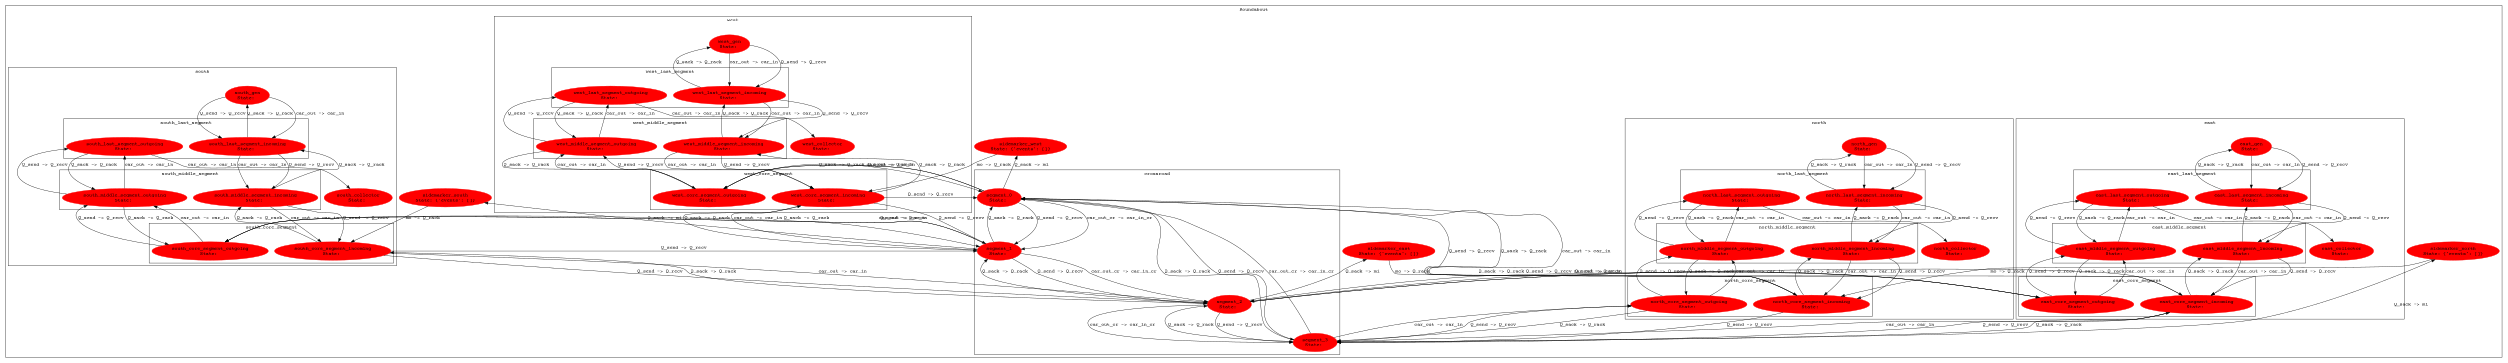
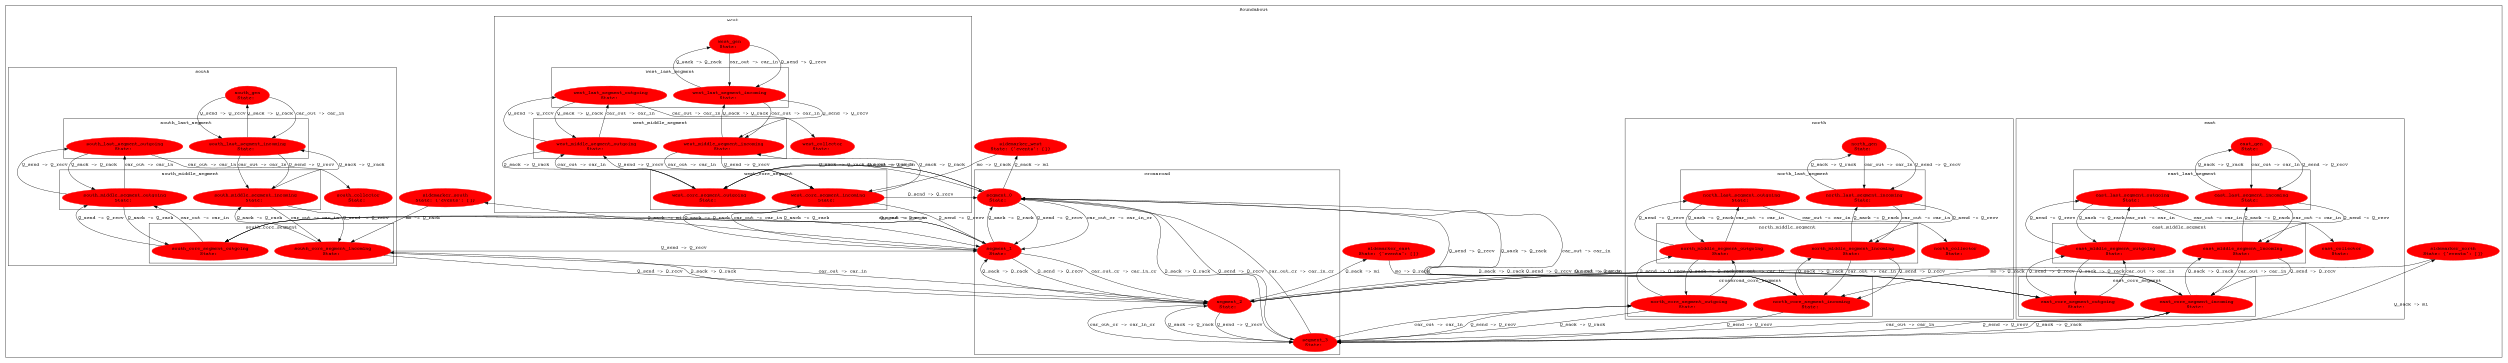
(1750, 280) -> (1750, 280)
